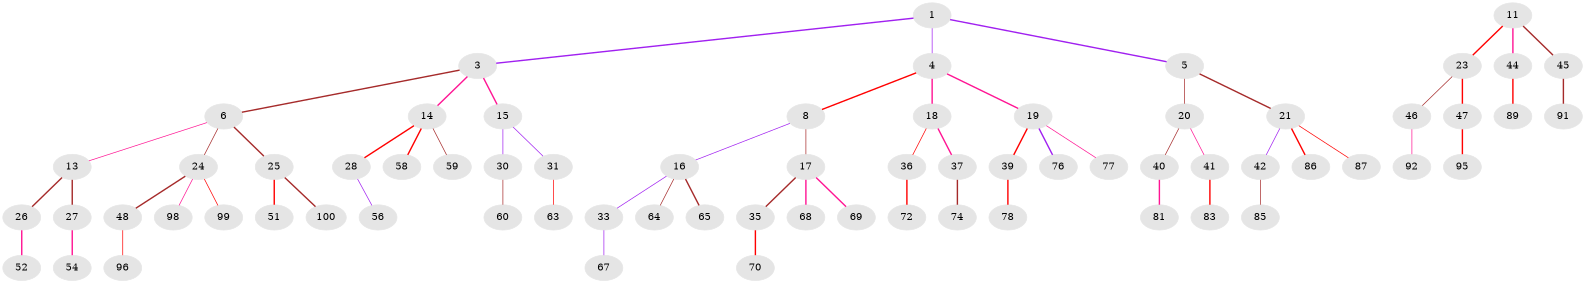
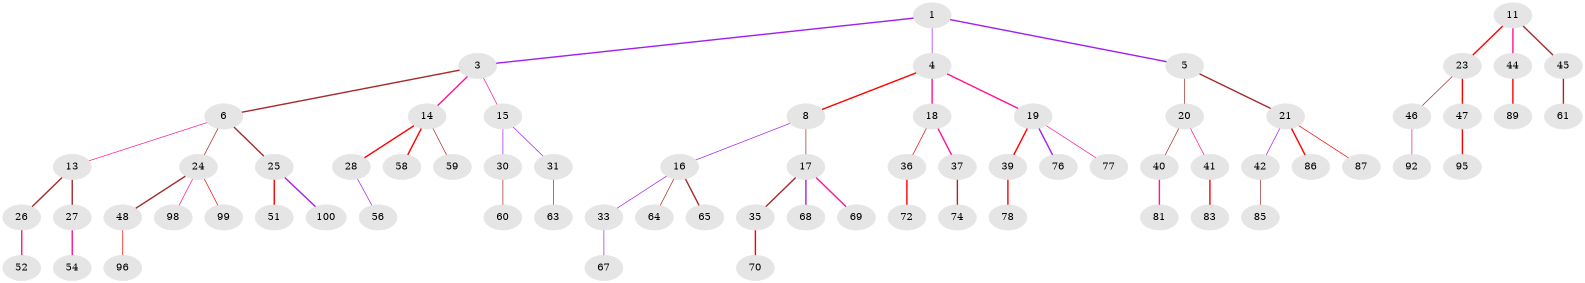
(490, 91) -> (490, 91)
(1563, 116) -> (1563, 116)
(300, 192) -> (300, 192)
(806, 192) -> (806, 192)
